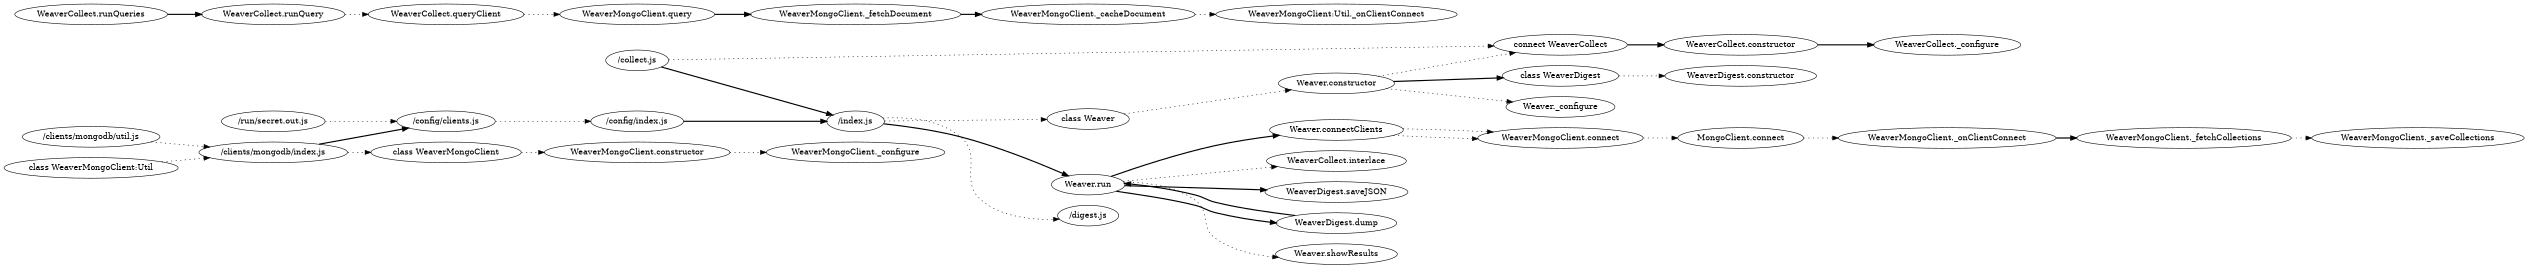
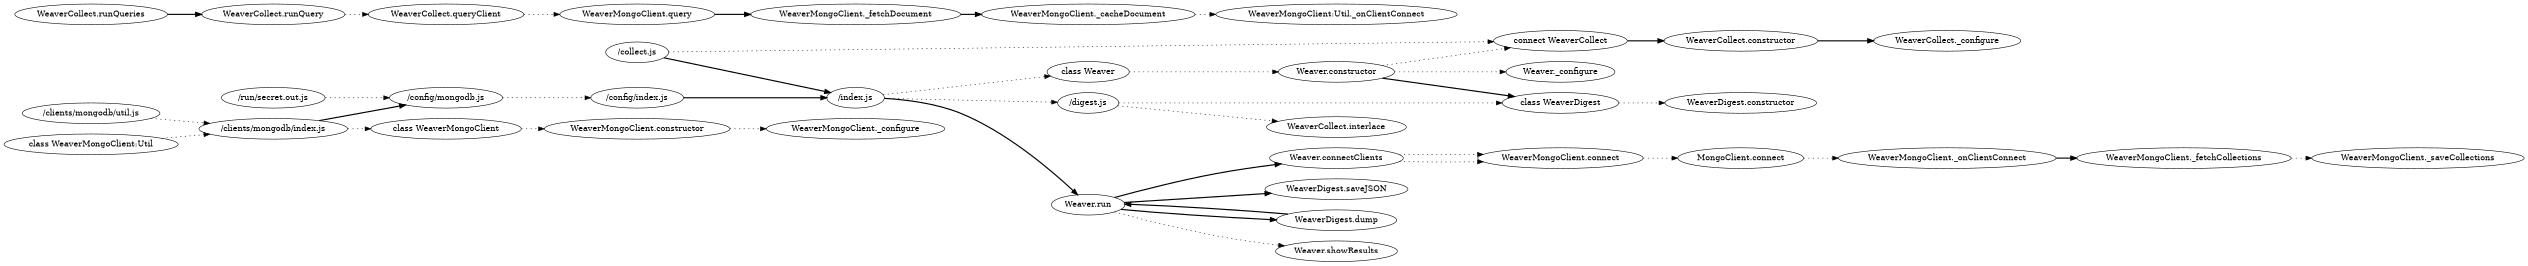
none -> (1308, 103)
(446, 121) -> (446, 98)
(1197, 174) -> (1195, 113)
